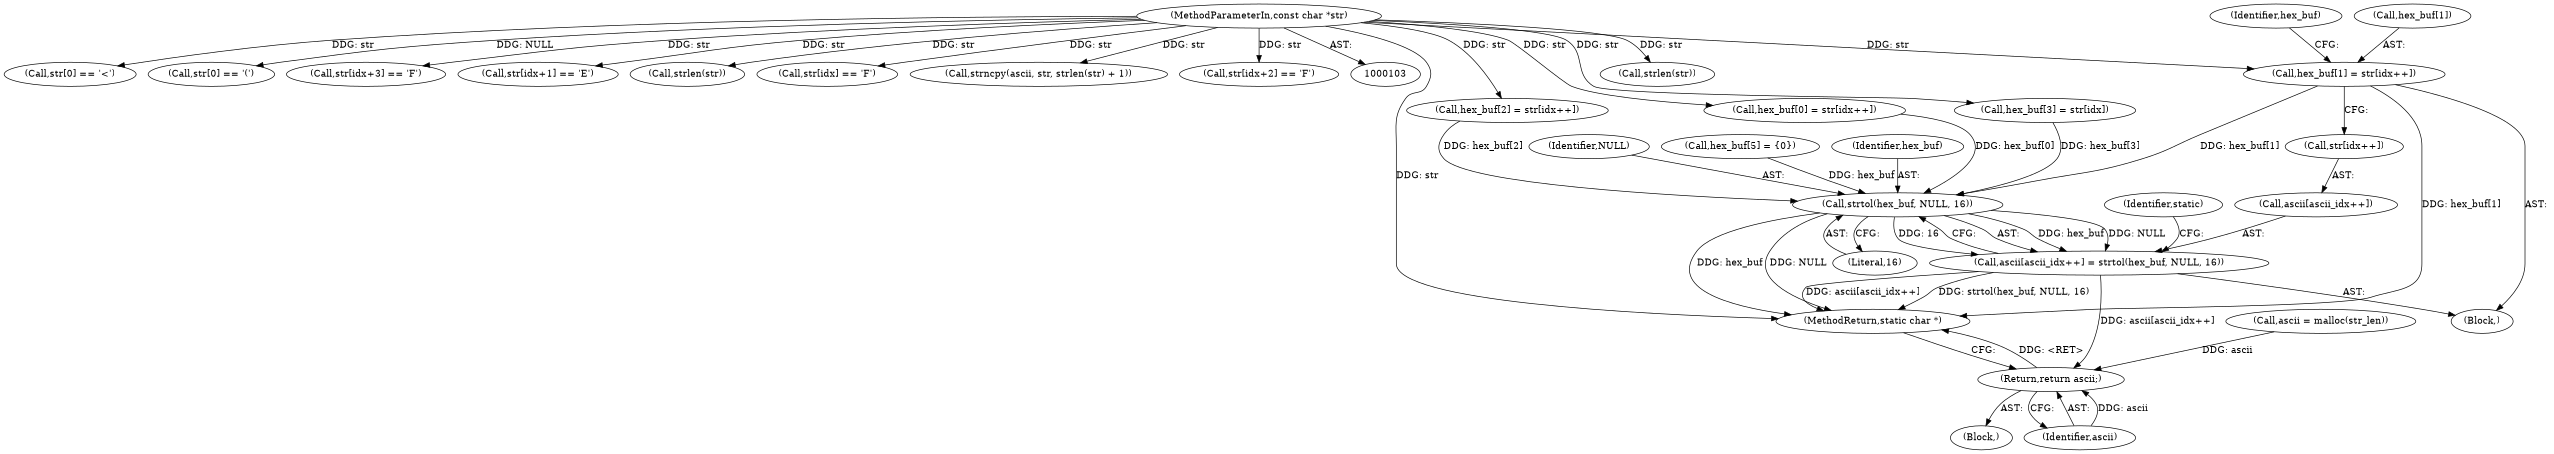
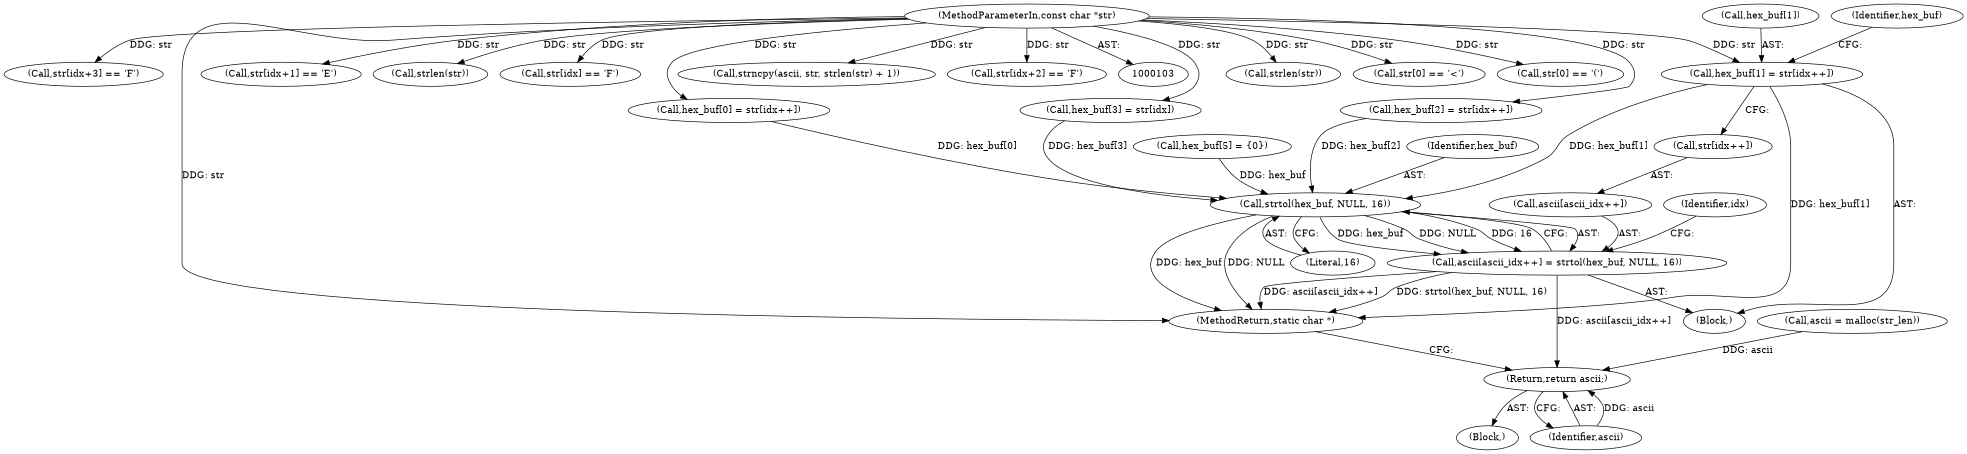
(525, 45) -> (1477, 45)
(1589, 147) -> none
(2164, 205) -> (1715, 205)
(1995, 344) -> none
